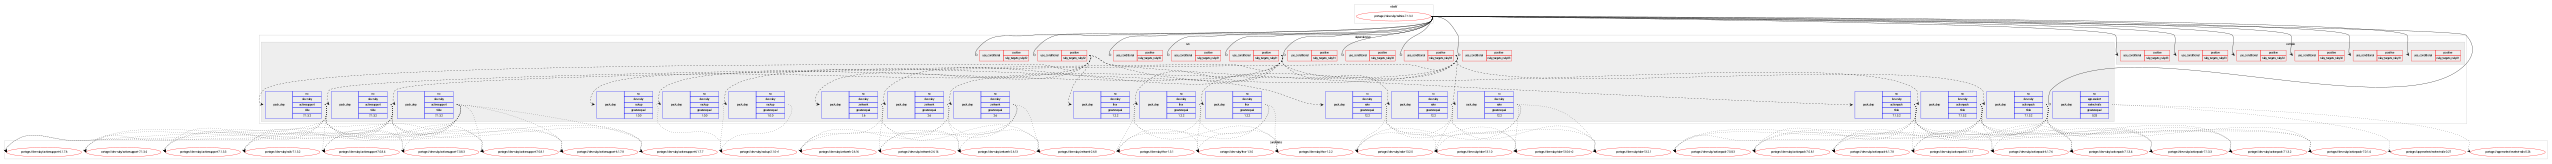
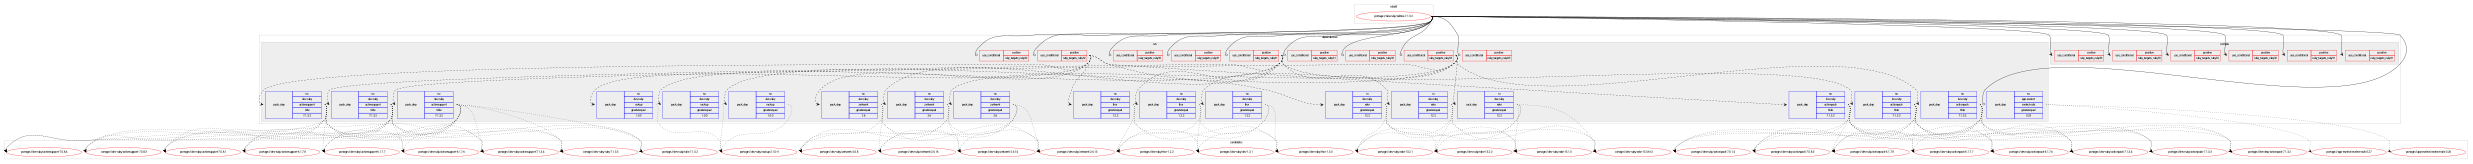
(203, 152) -> (600, 152)
(1157, 152) -> (1236, 152)
(1793, 152) -> none
(2269, 152) -> (2269, 152)
